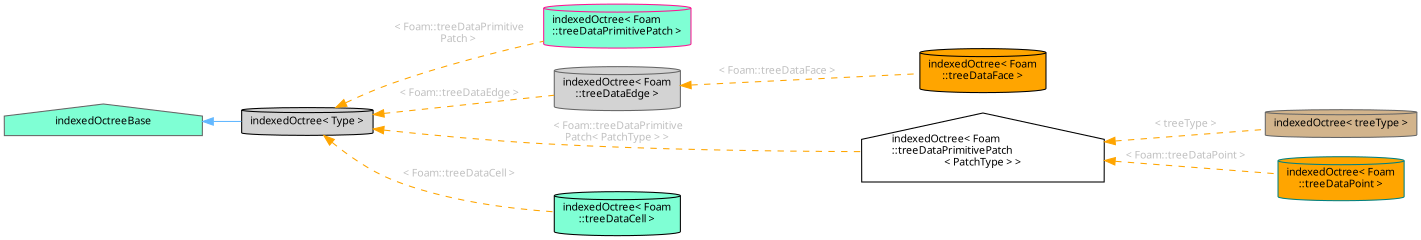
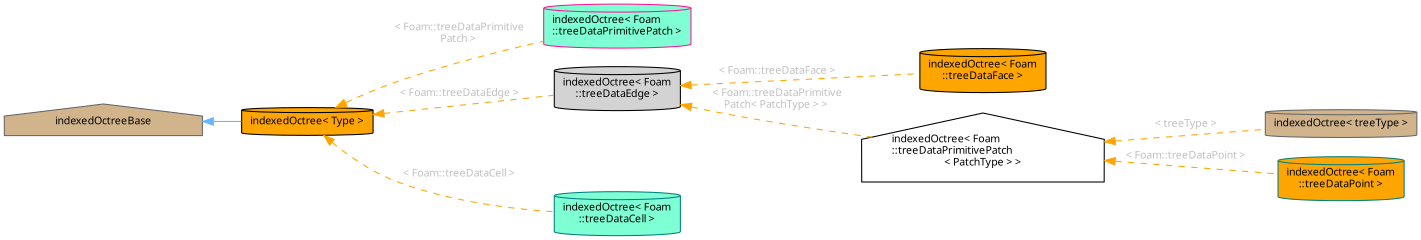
(617, 89) -> (617, 89)
(103, 121) -> (103, 121)
(307, 121) -> (307, 121)
(622, 147) -> (781, 124)
(617, 214) -> (617, 214)
